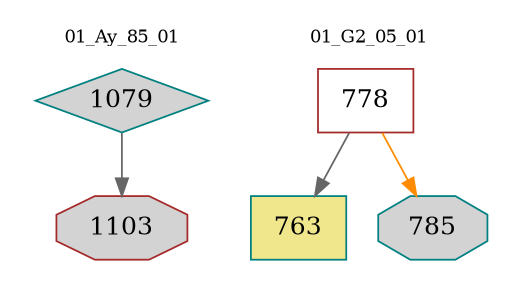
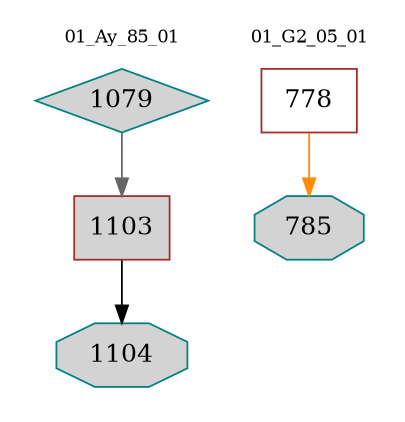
(122, 228) -> (122, 228)
(299, 228) -> none
none -> (122, 355)
